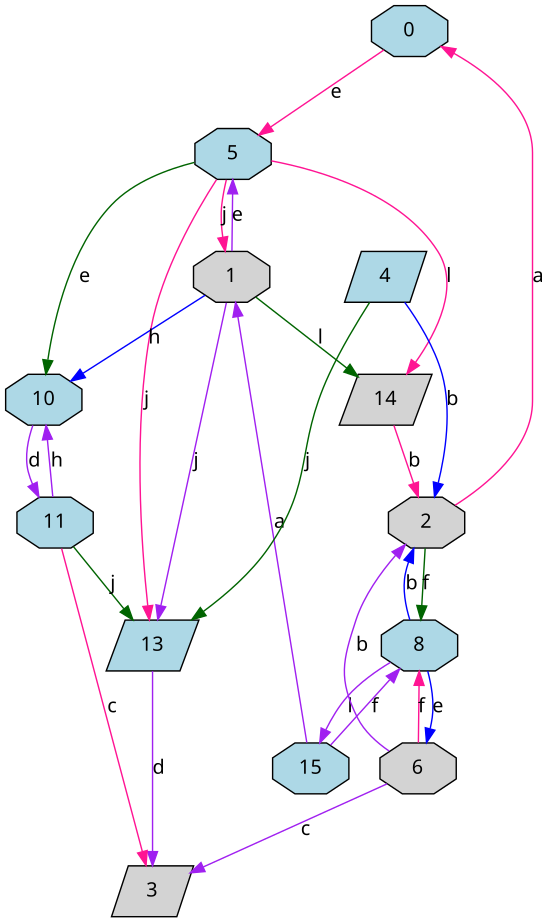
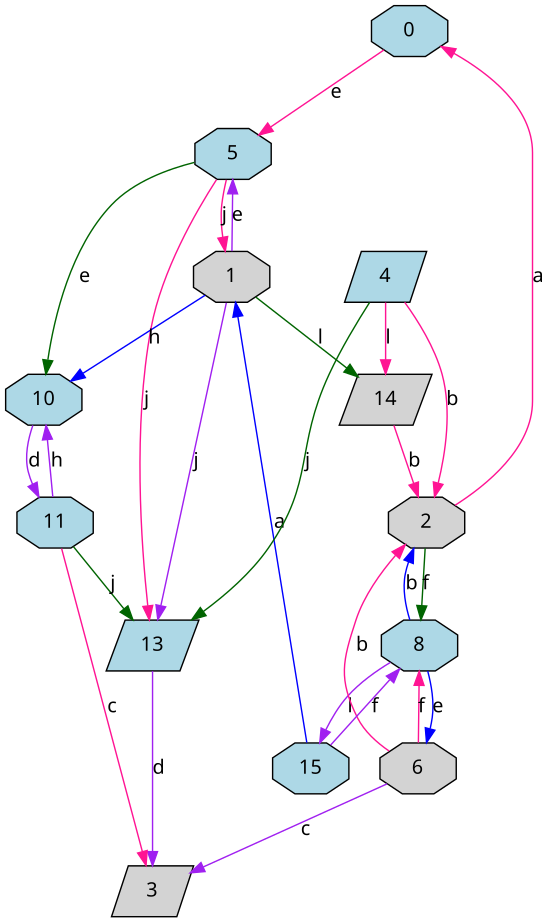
(413, 223) -> (386, 331)
(445, 388) -> (445, 388)
(271, 519) -> (271, 519)
(346, 654) -> (346, 654)
